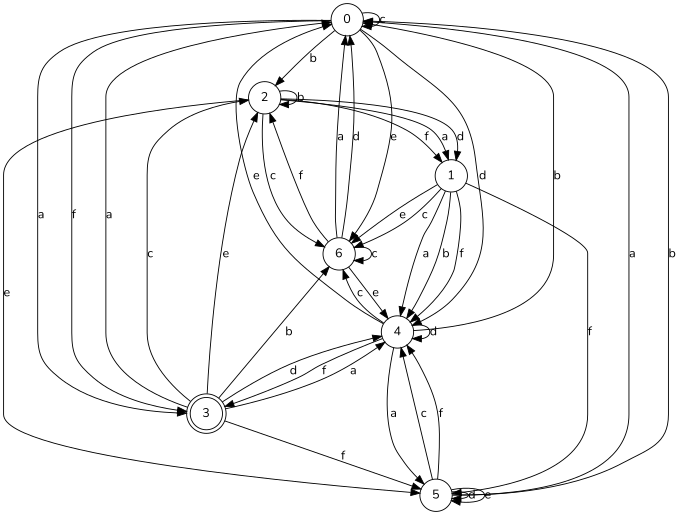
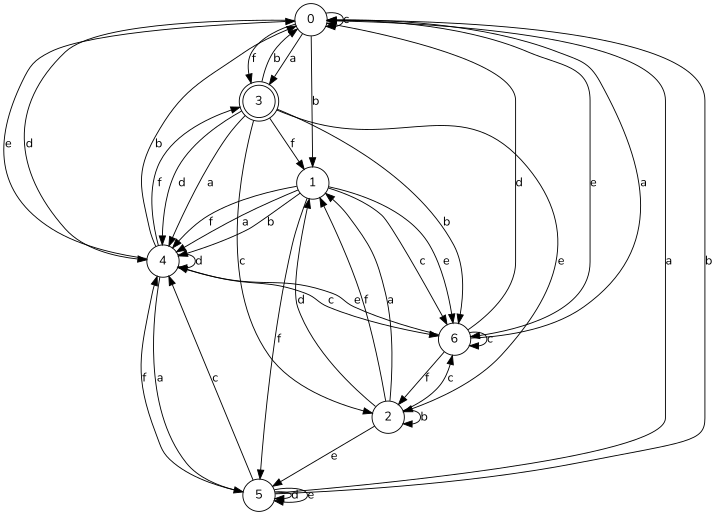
(308, 54) -> (312, 97)
(109, 215) -> (277, 59)
(318, 454) -> (284, 140)
